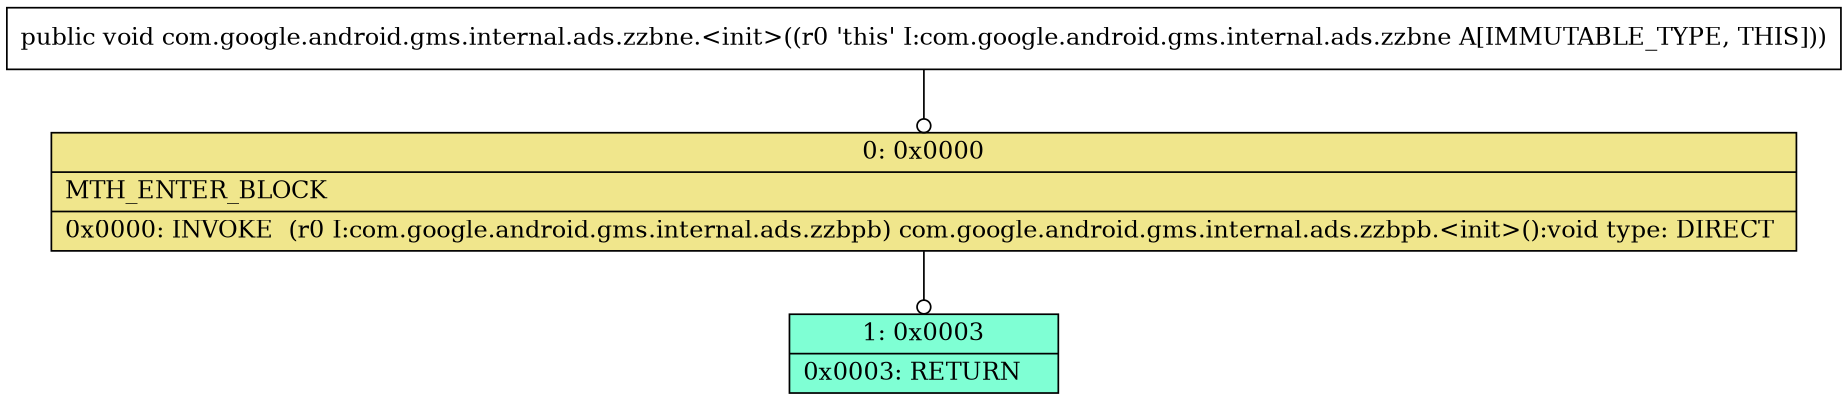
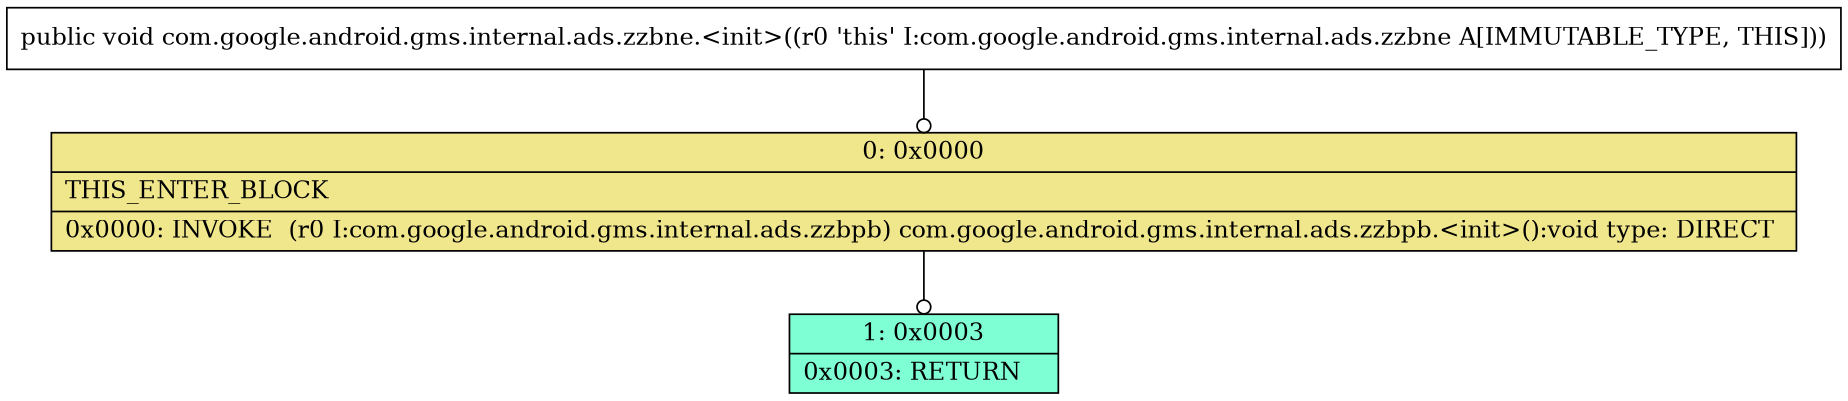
(197, 191) -> (197, 191)
